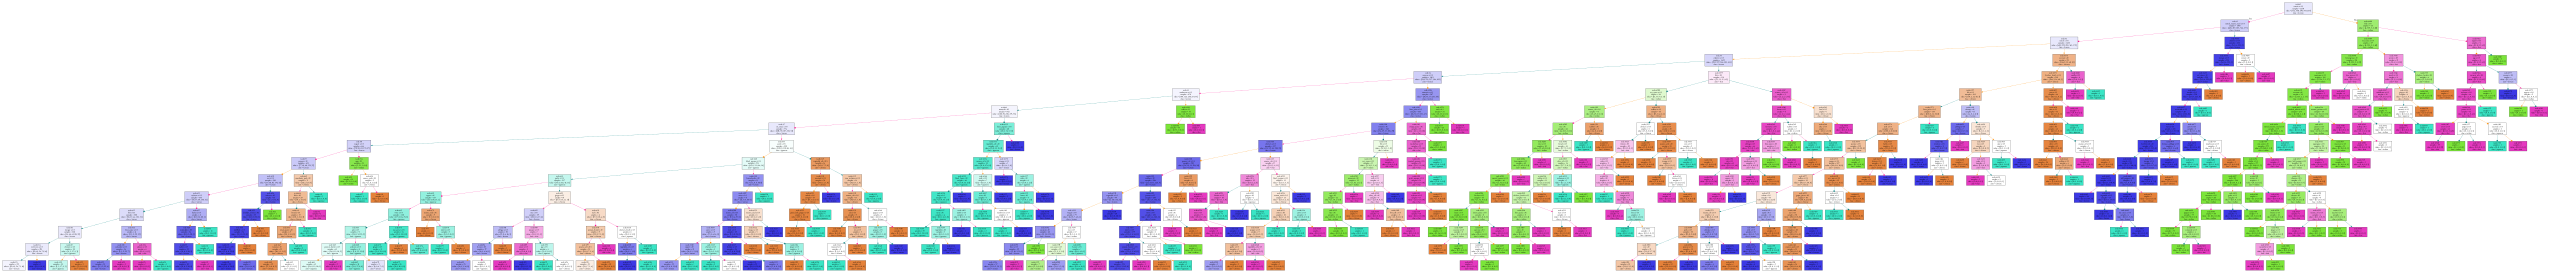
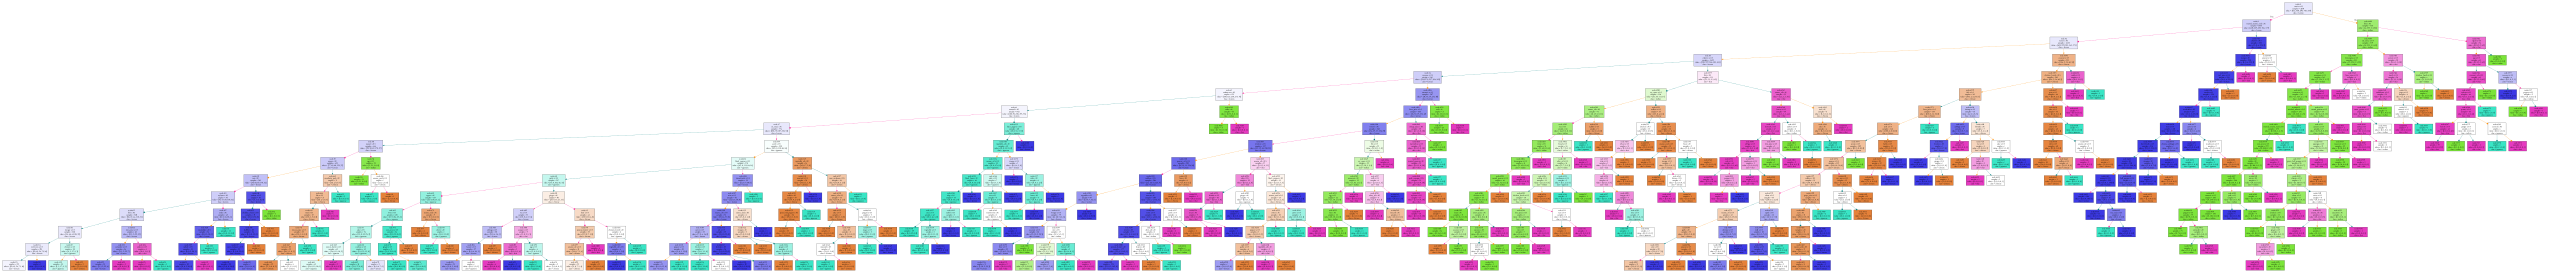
(1416, 120) -> (1416, 120)
(409, 241) -> (402, 257)
